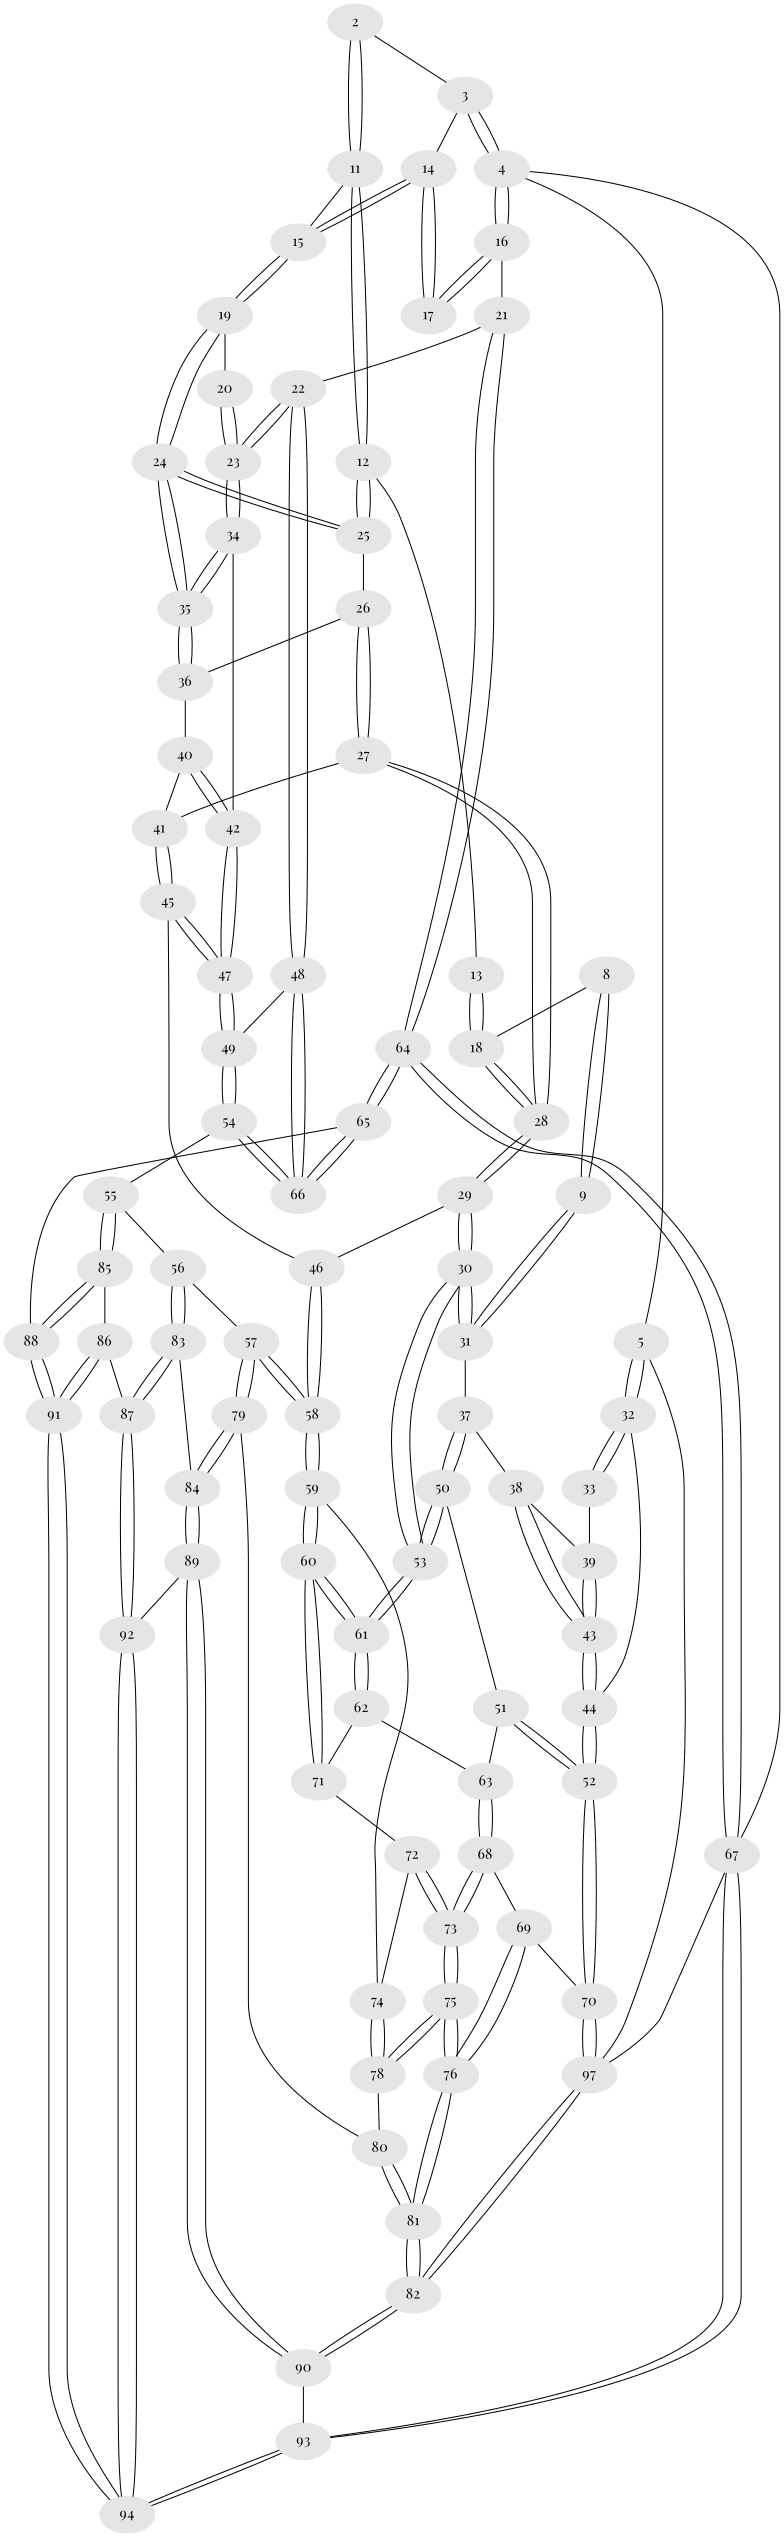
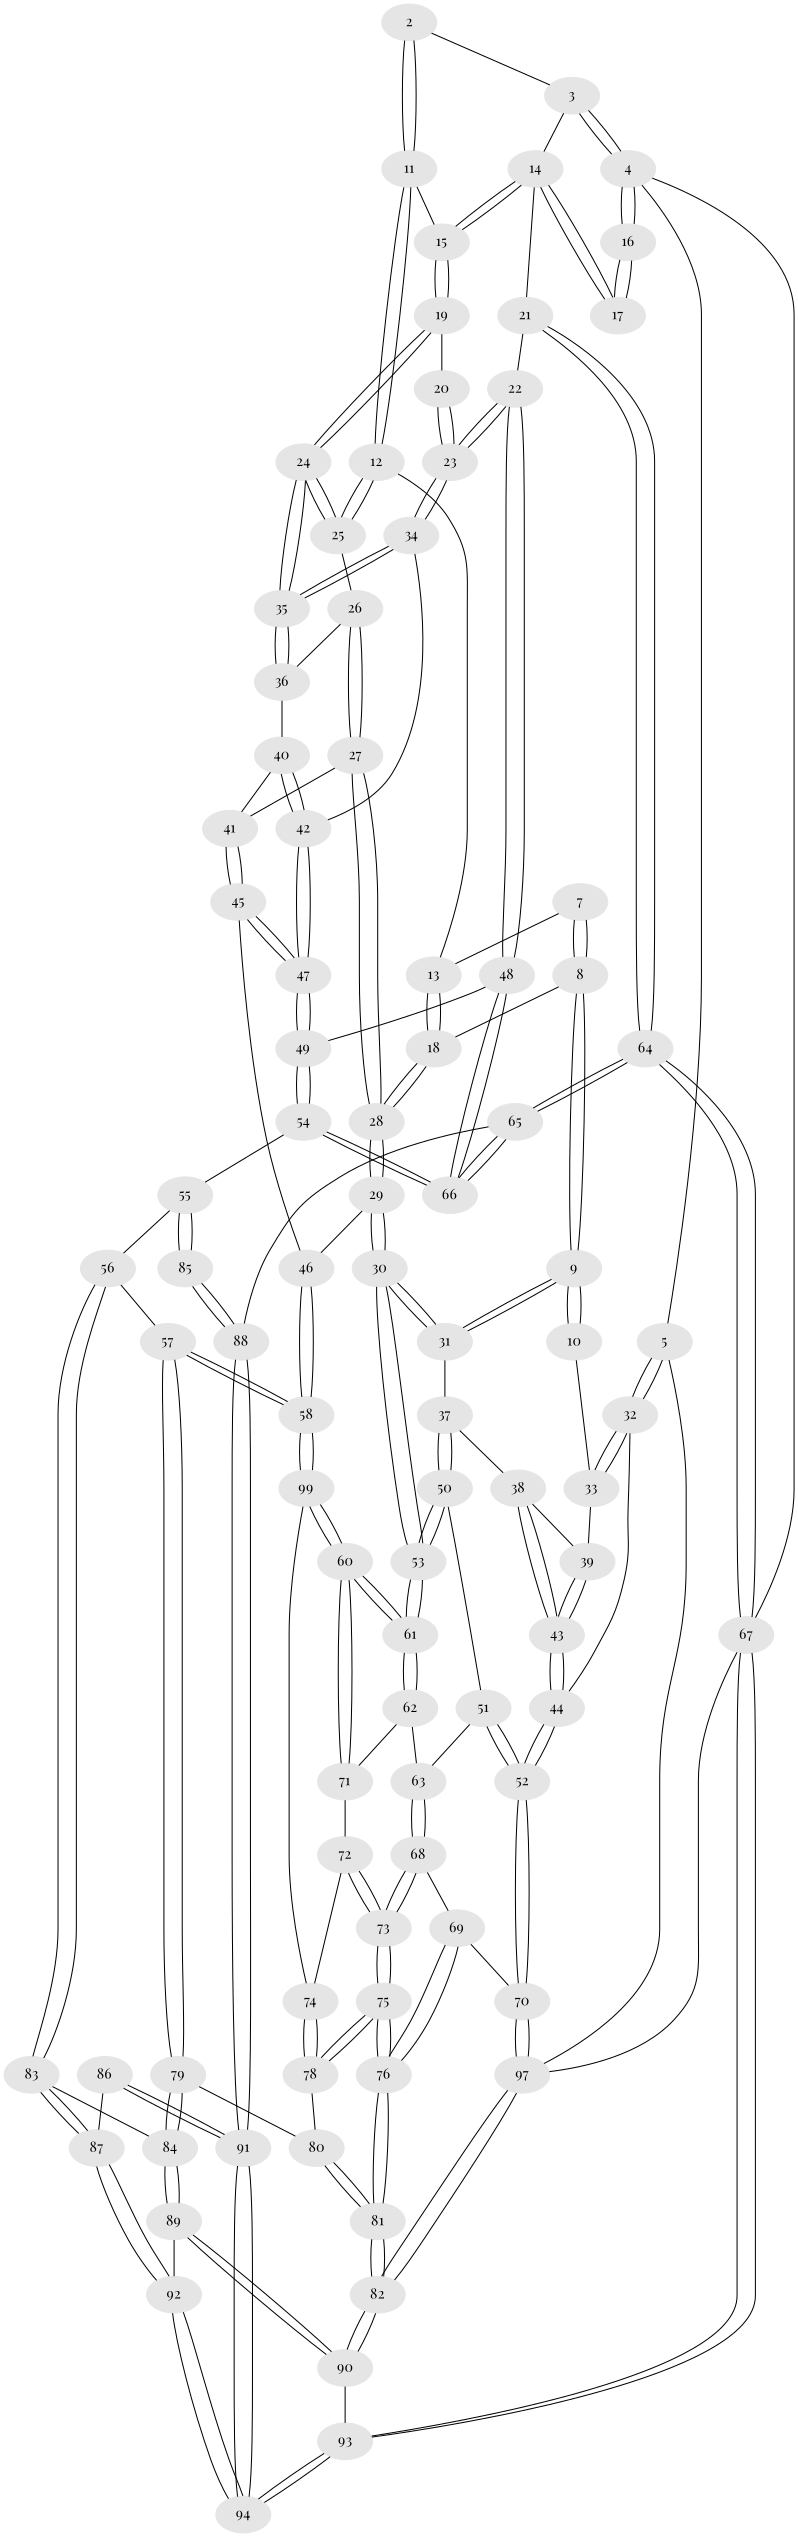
(502, 279) -> (530, 242)
none -> (580, 902)
(105, 1305) -> none
none -> (574, 1342)
(313, 1488) -> (306, 1488)
